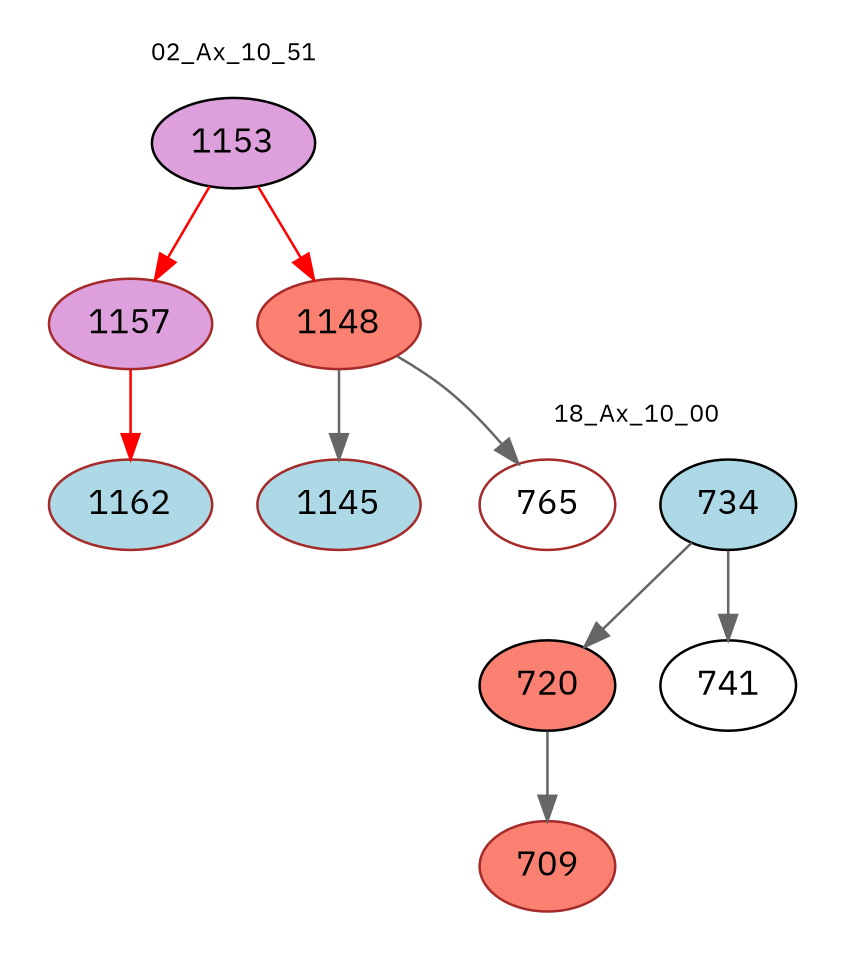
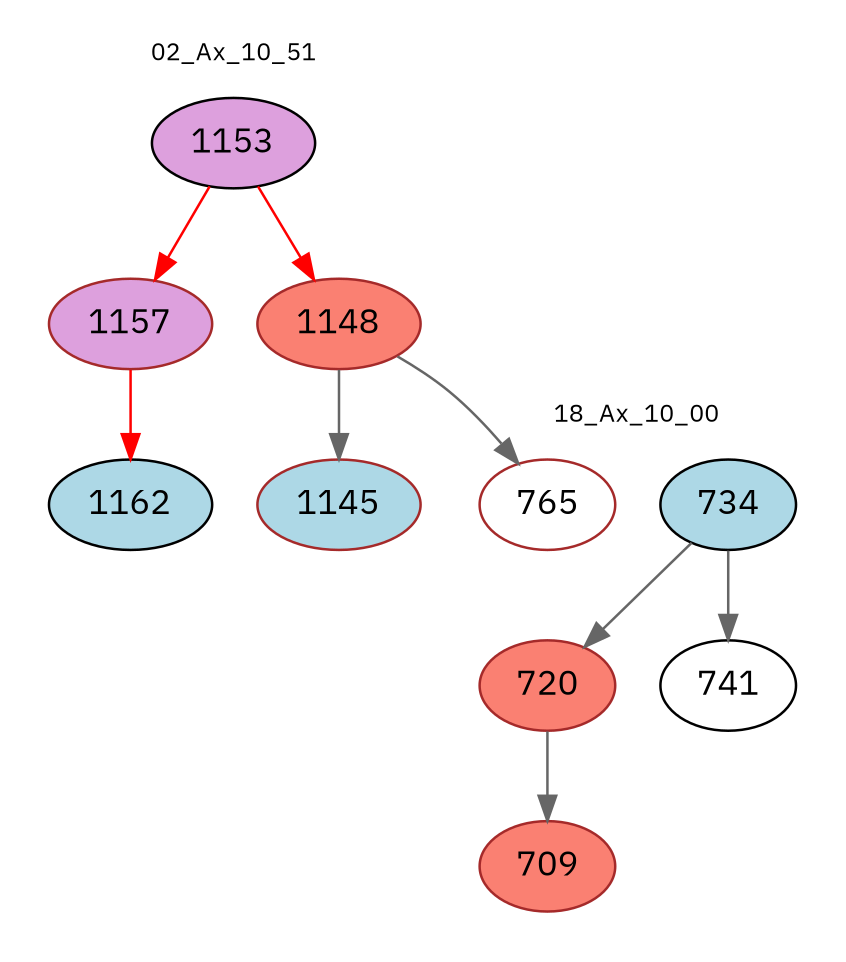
(131, 505) -> (131, 505)
(547, 686) -> (547, 686)
